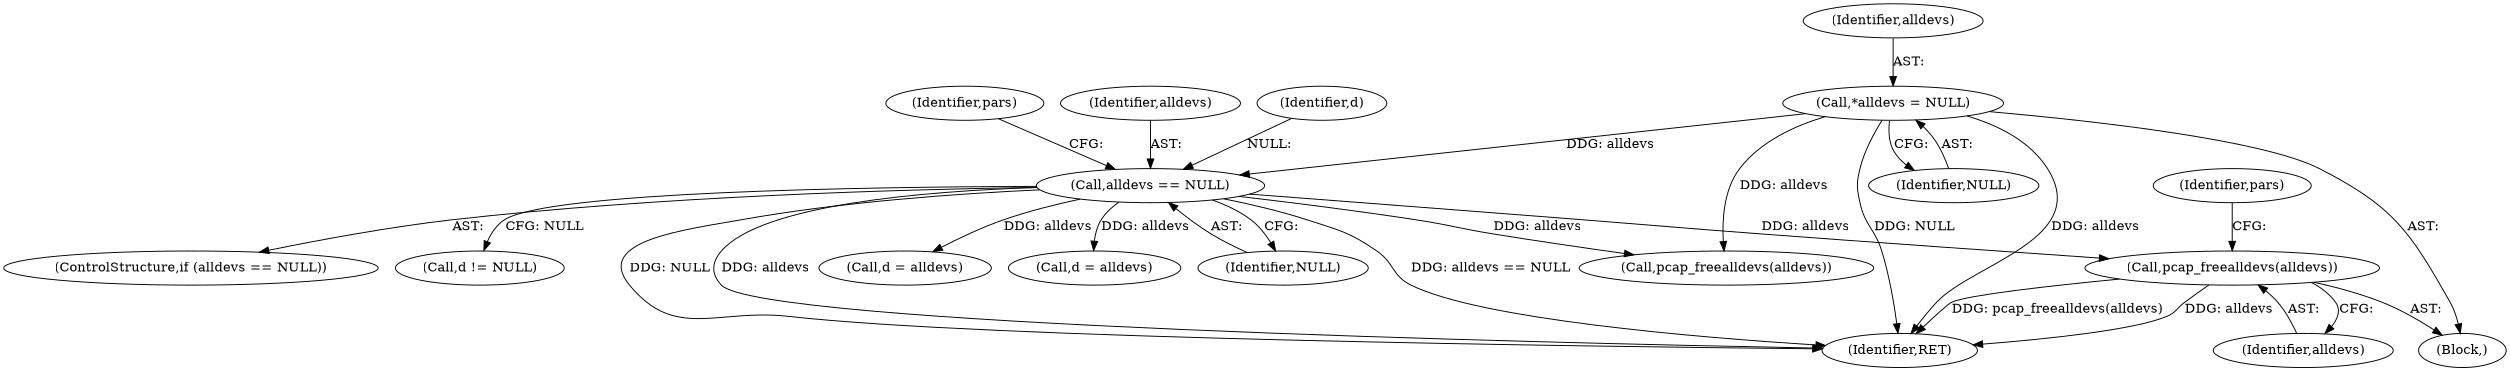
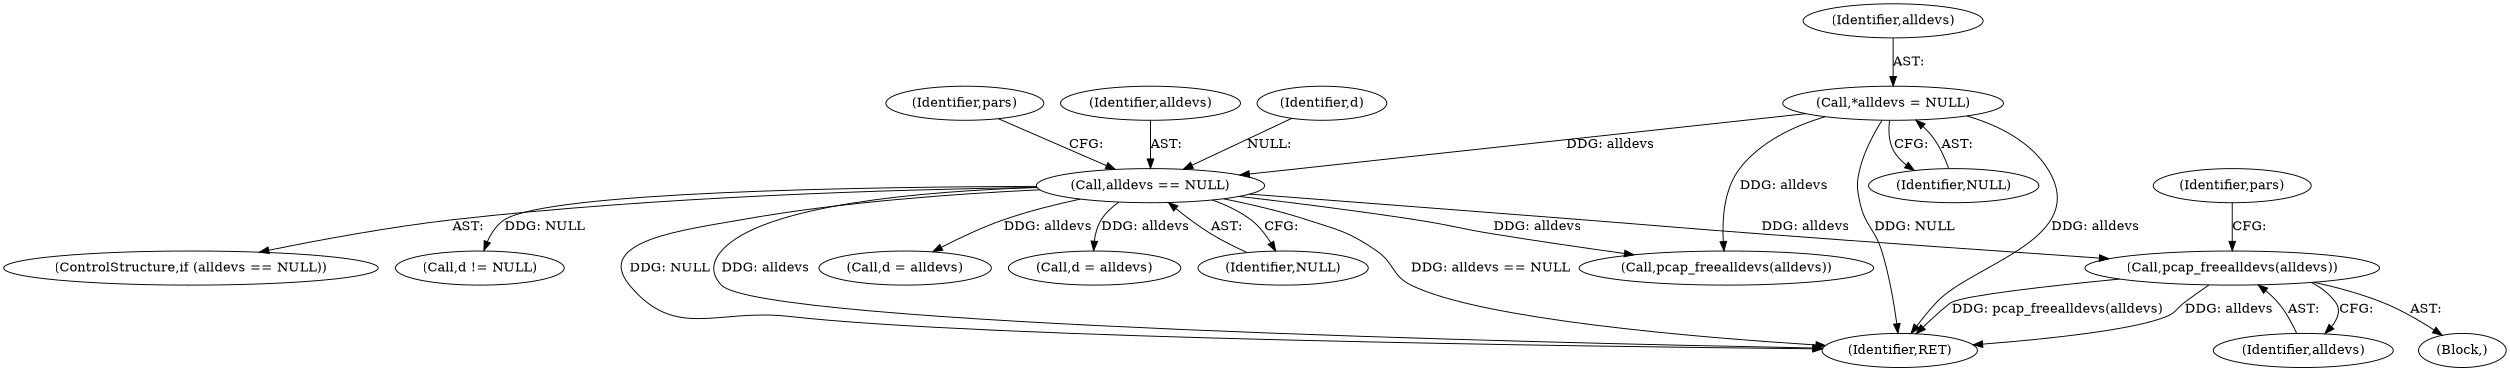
(2262, 150) -> none
(545, 227) -> (545, 227)
